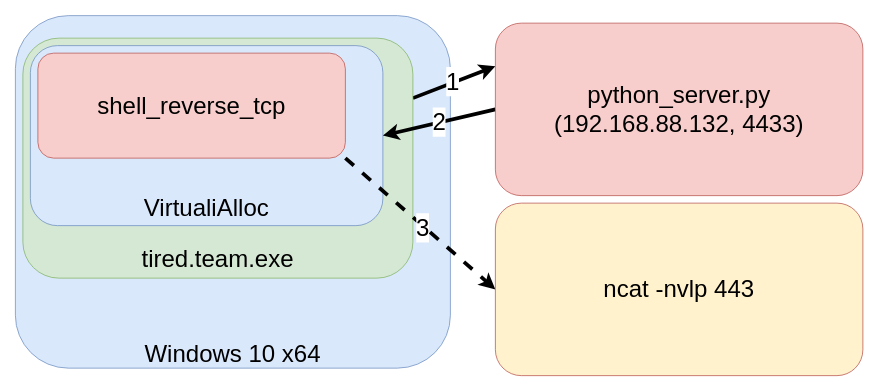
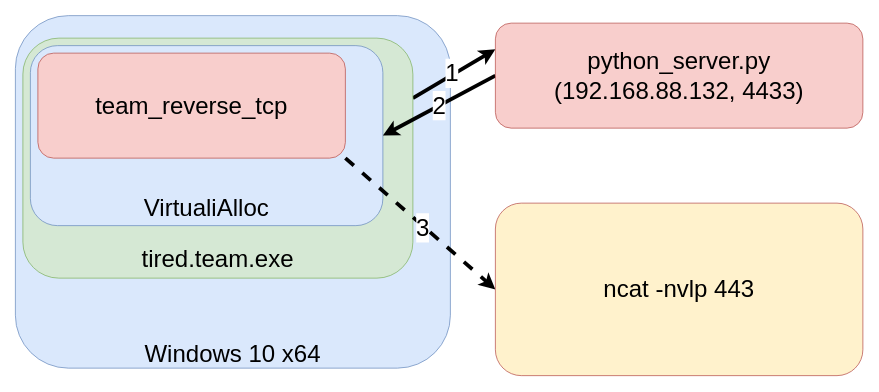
(192, 105) -> (192, 105)
(679, 109) -> (679, 75)
